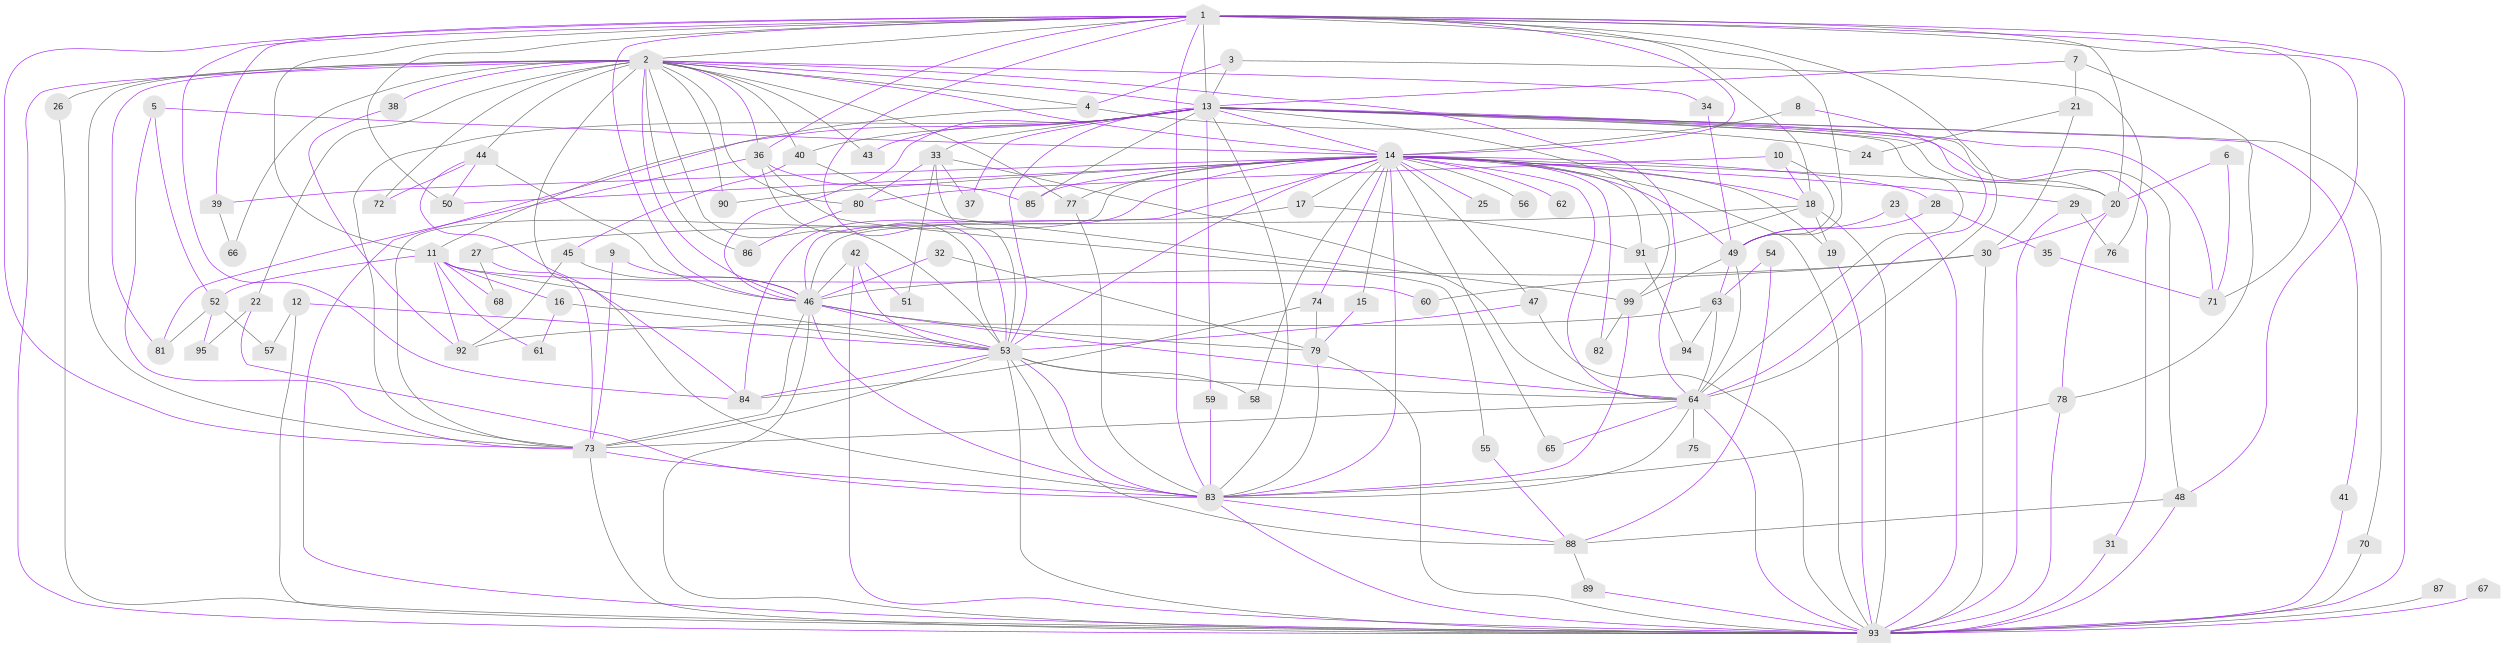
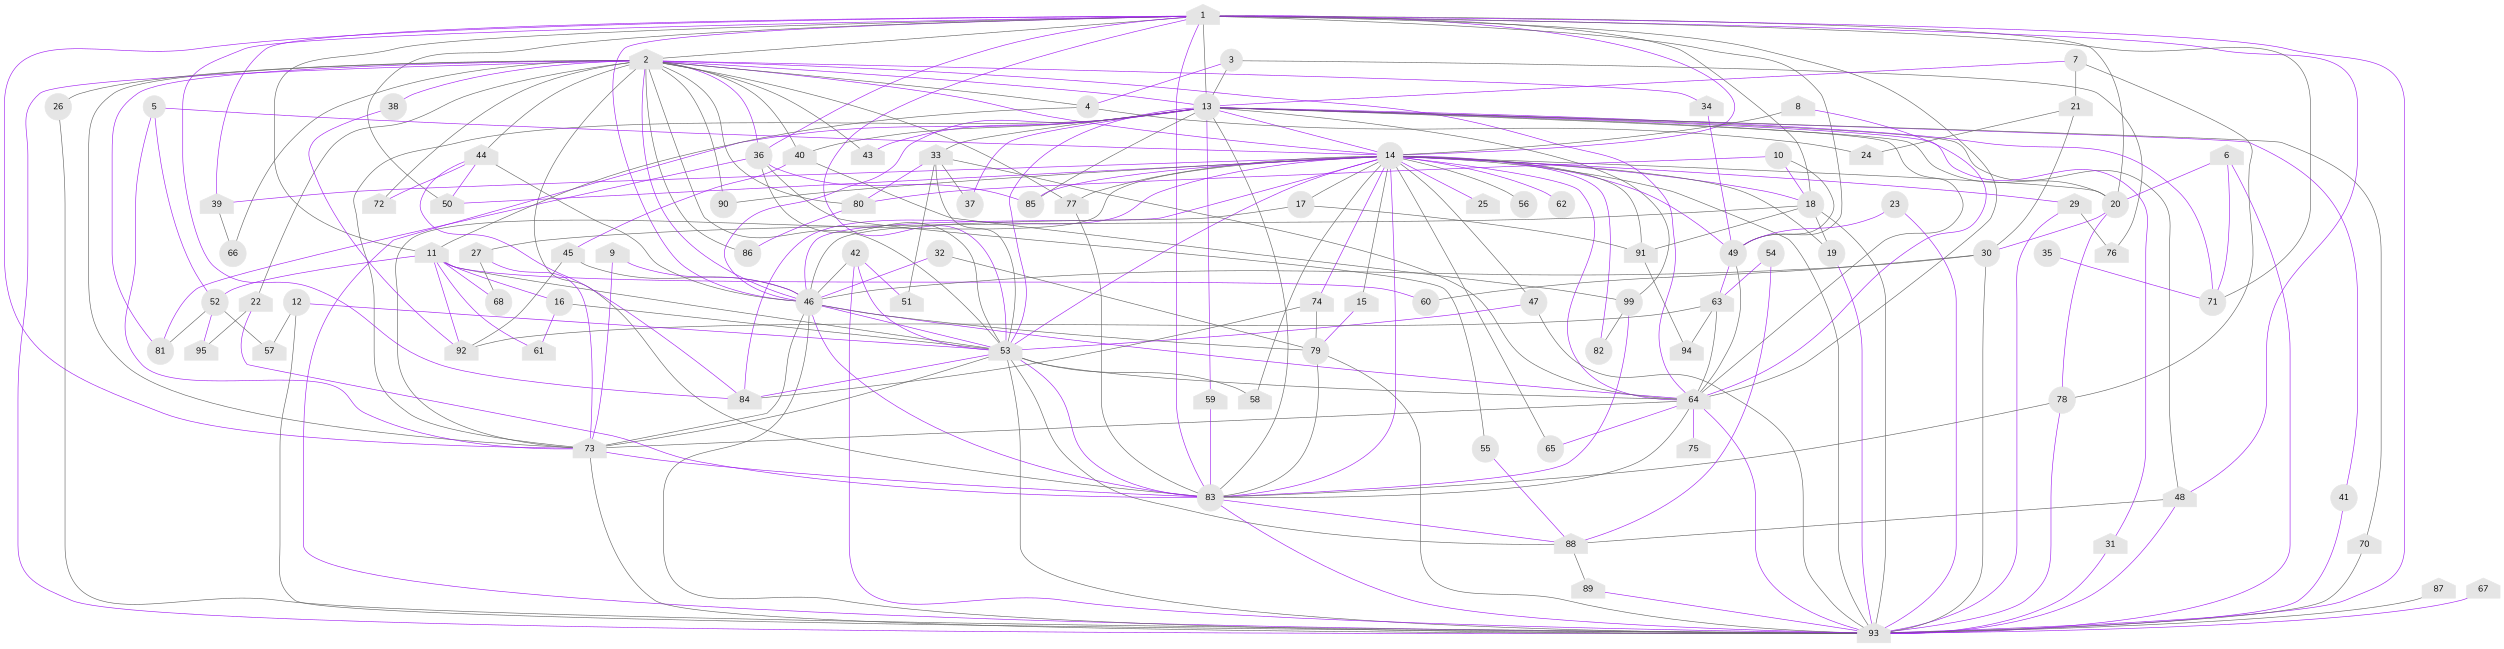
(1936, 205) -> none
(1667, 284) -> none
none -> (2282, 561)
